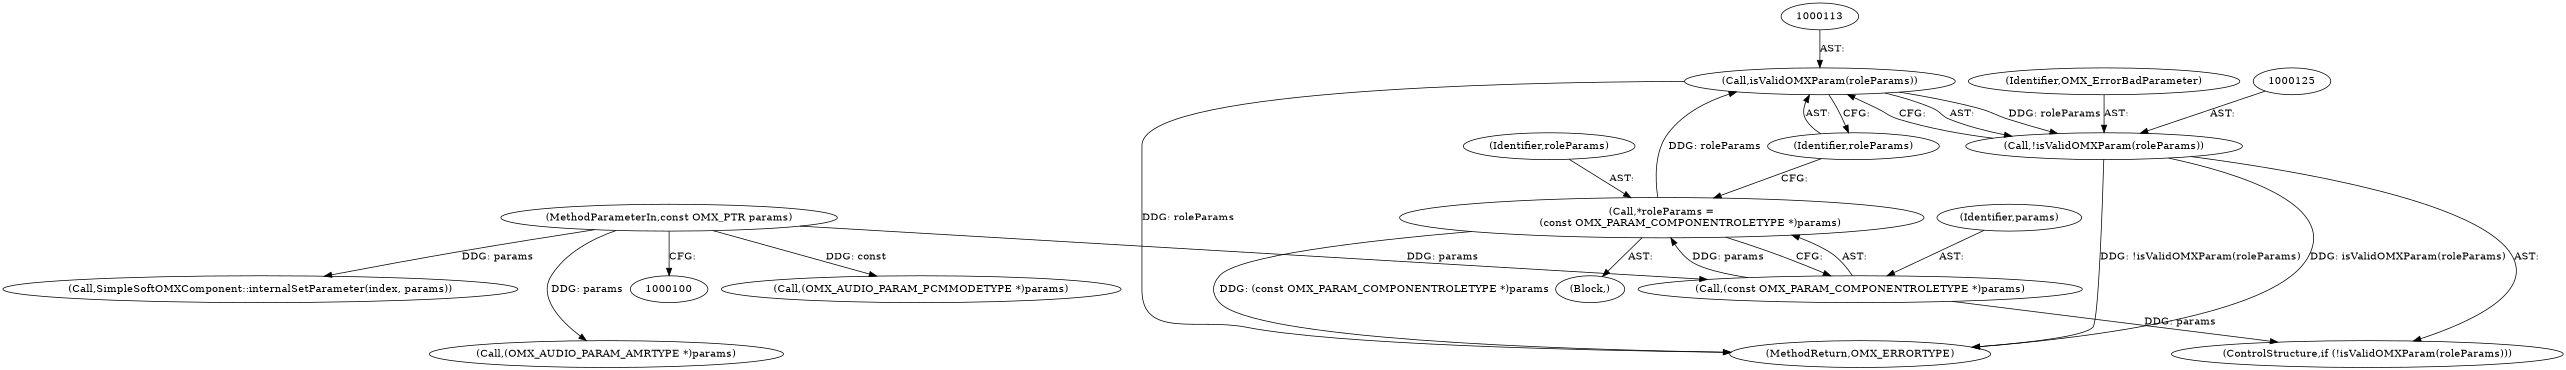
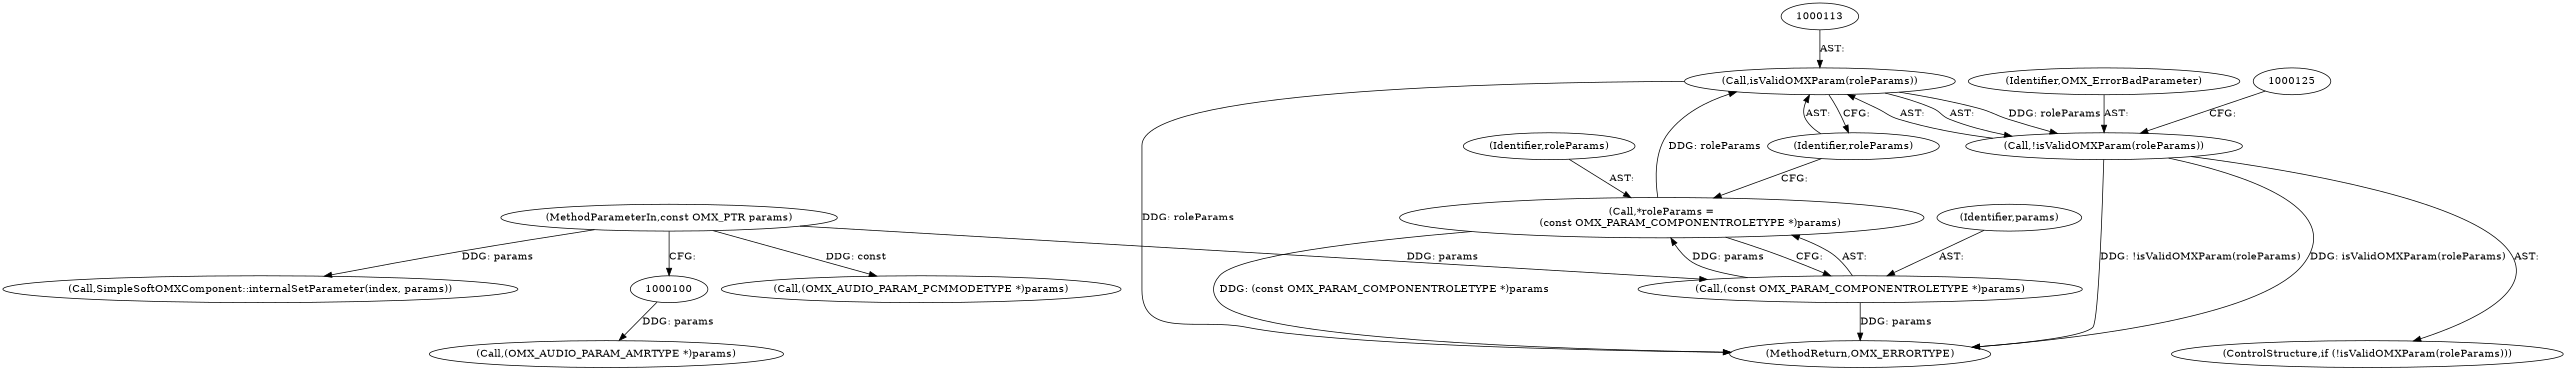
(1914, 114) -> (1914, 114)
(2225, 114) -> (2225, 114)
(553, 273) -> (641, 319)
(1590, 289) -> none
(2111, 321) -> (1860, 318)
